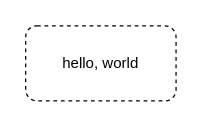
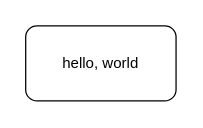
(101, 63) -> (101, 63)
